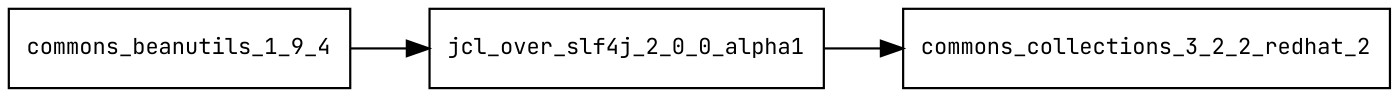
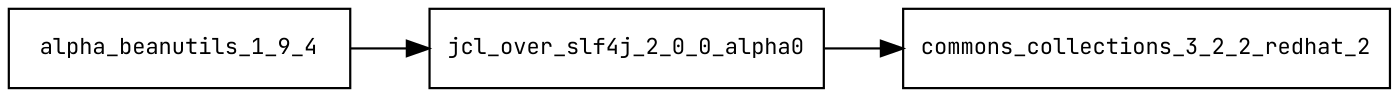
(180, 48) -> (180, 48)
(627, 48) -> (627, 48)
